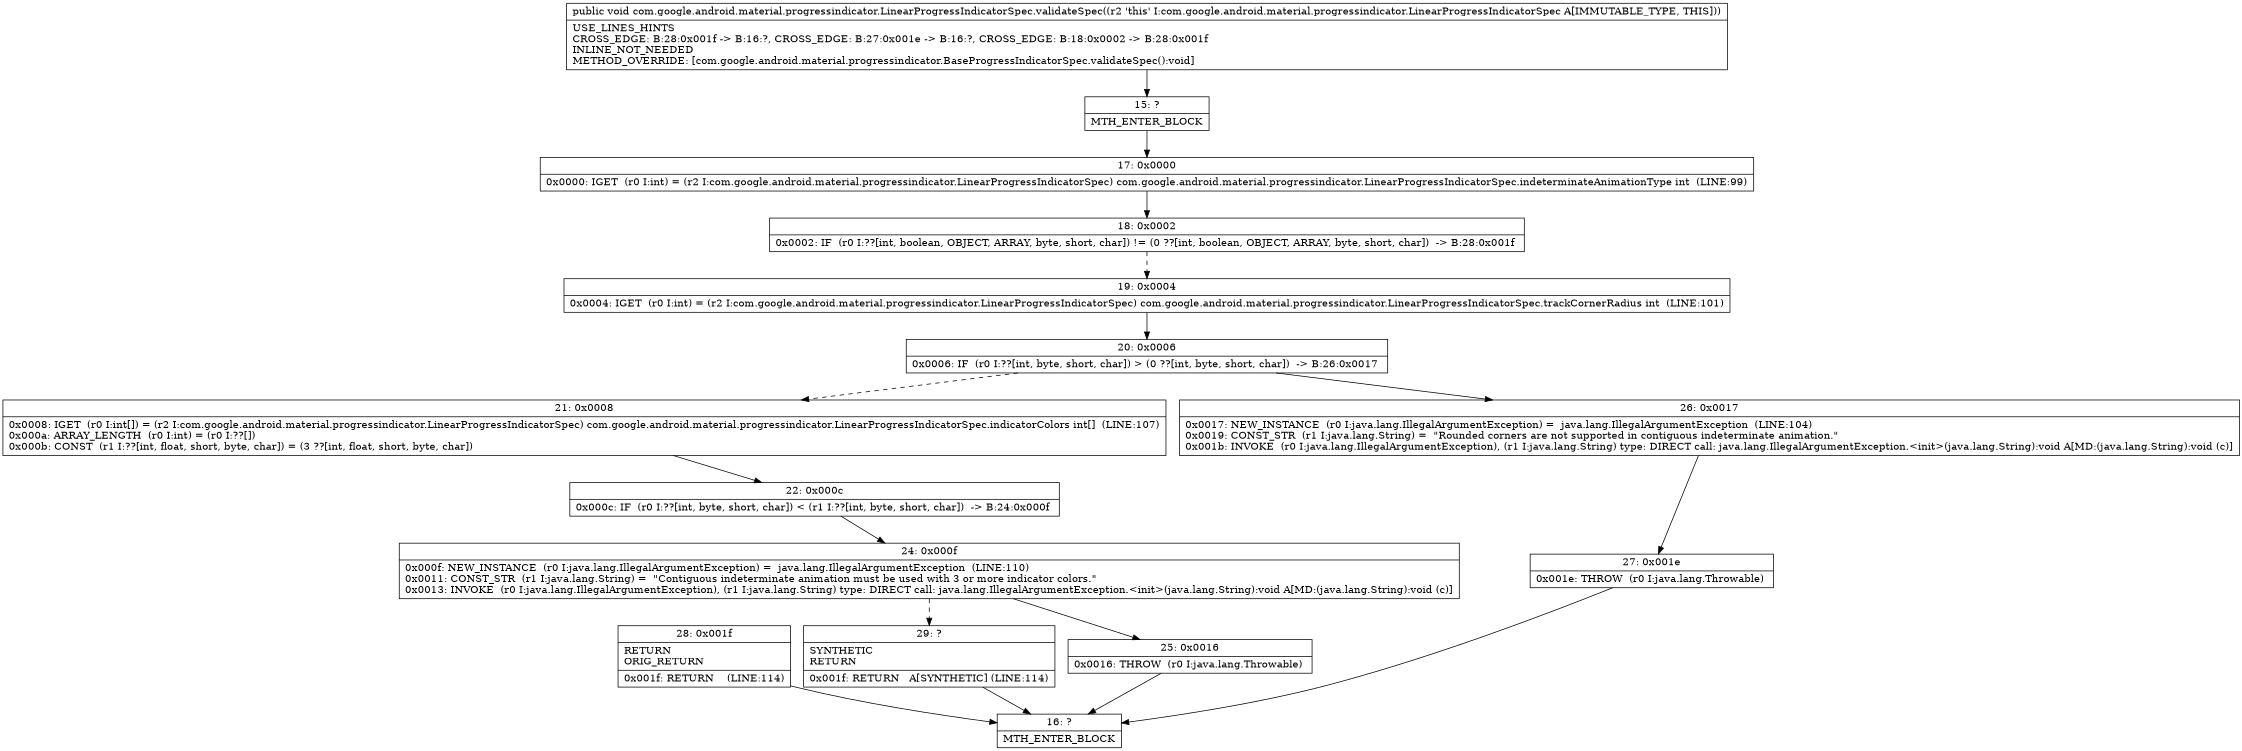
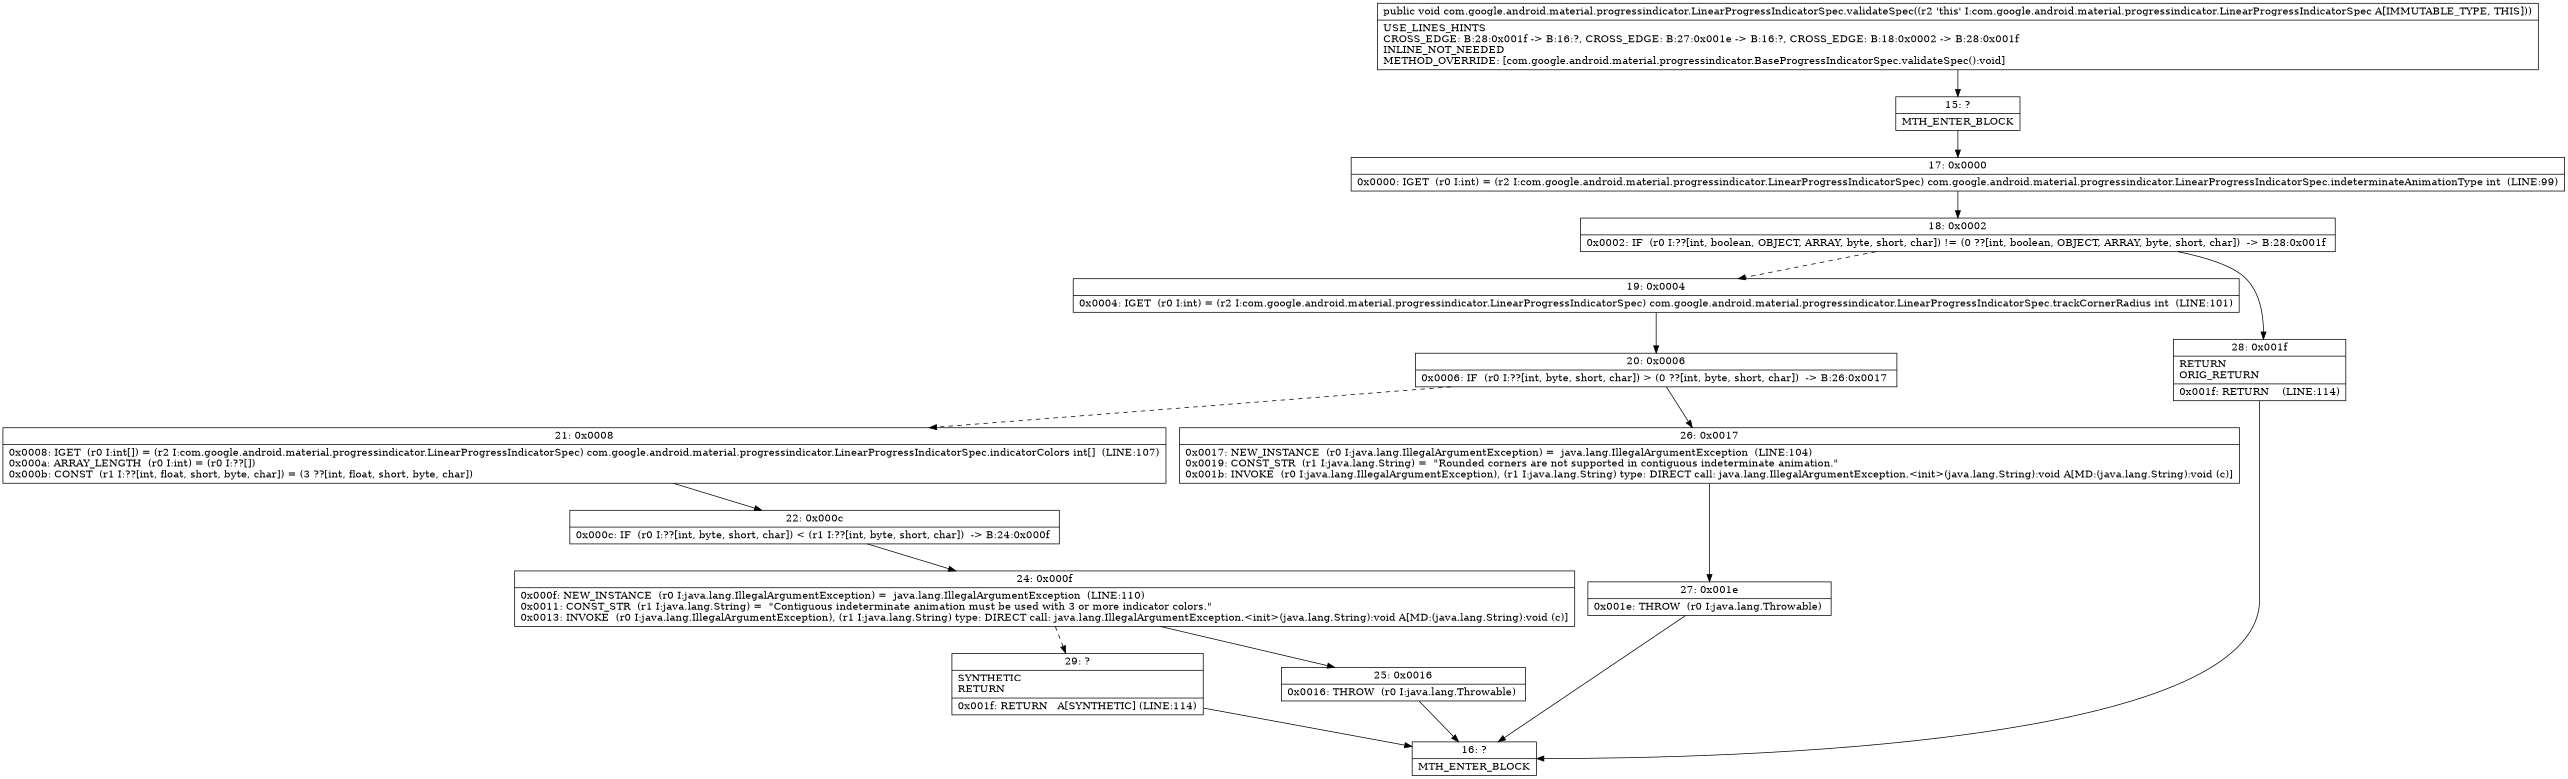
none -> (2240, 273)
